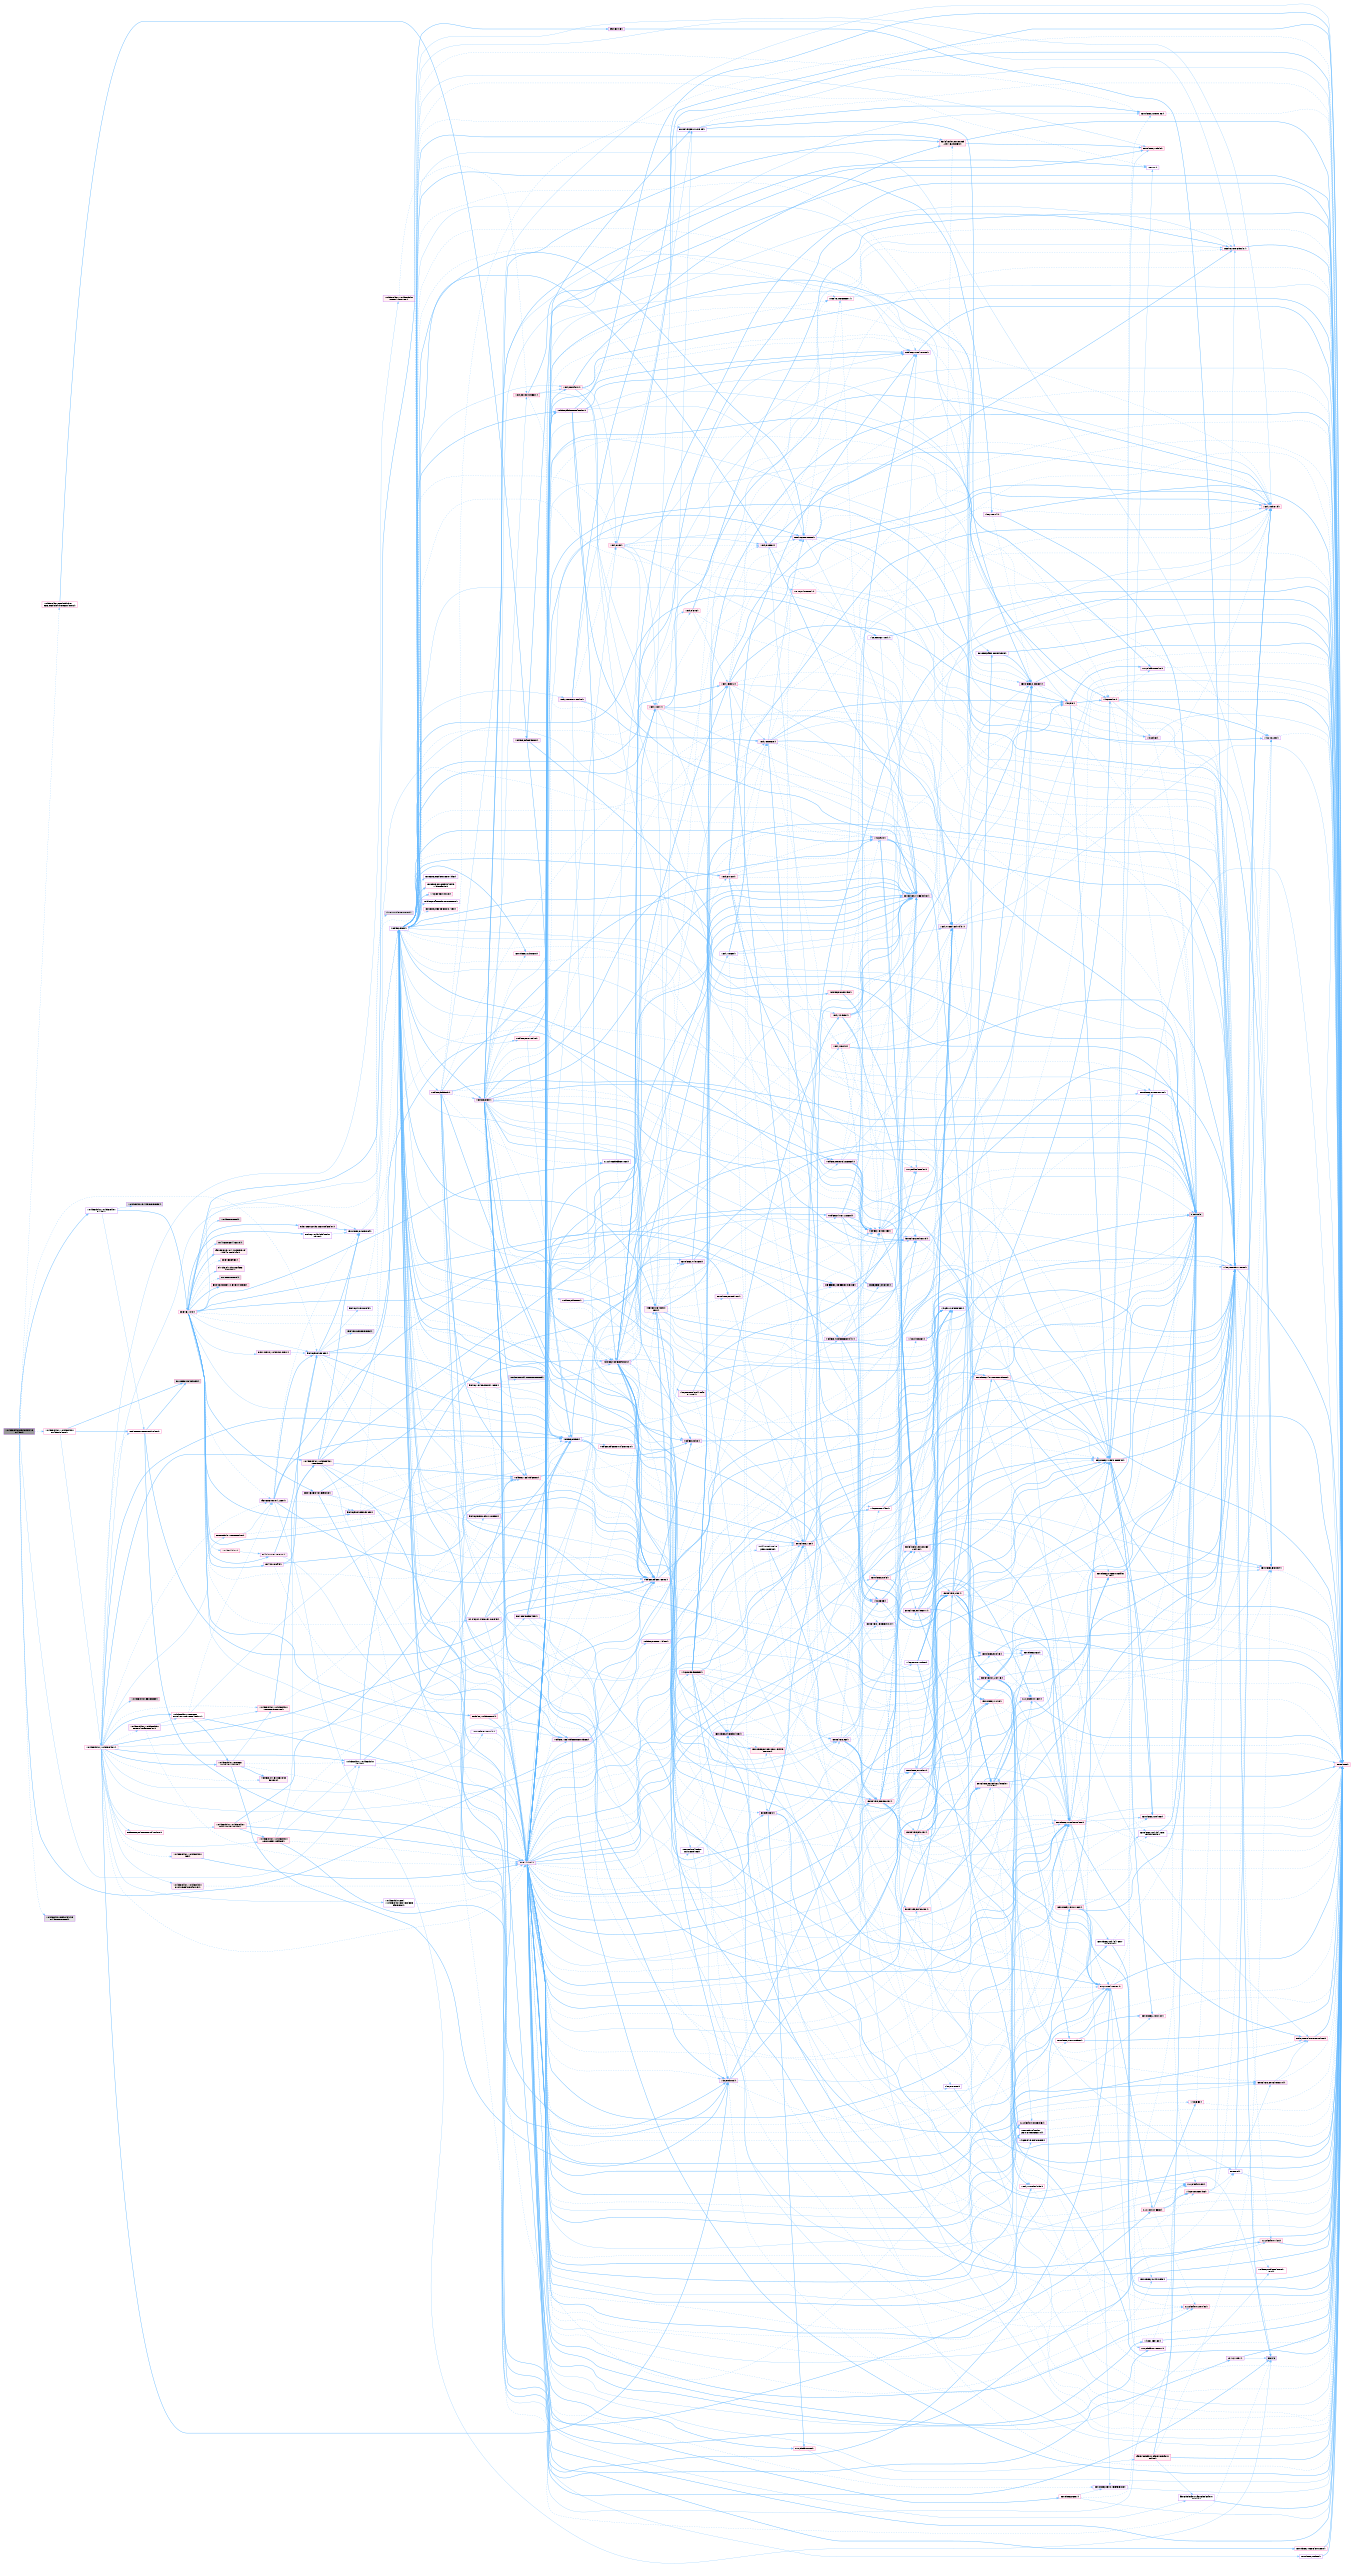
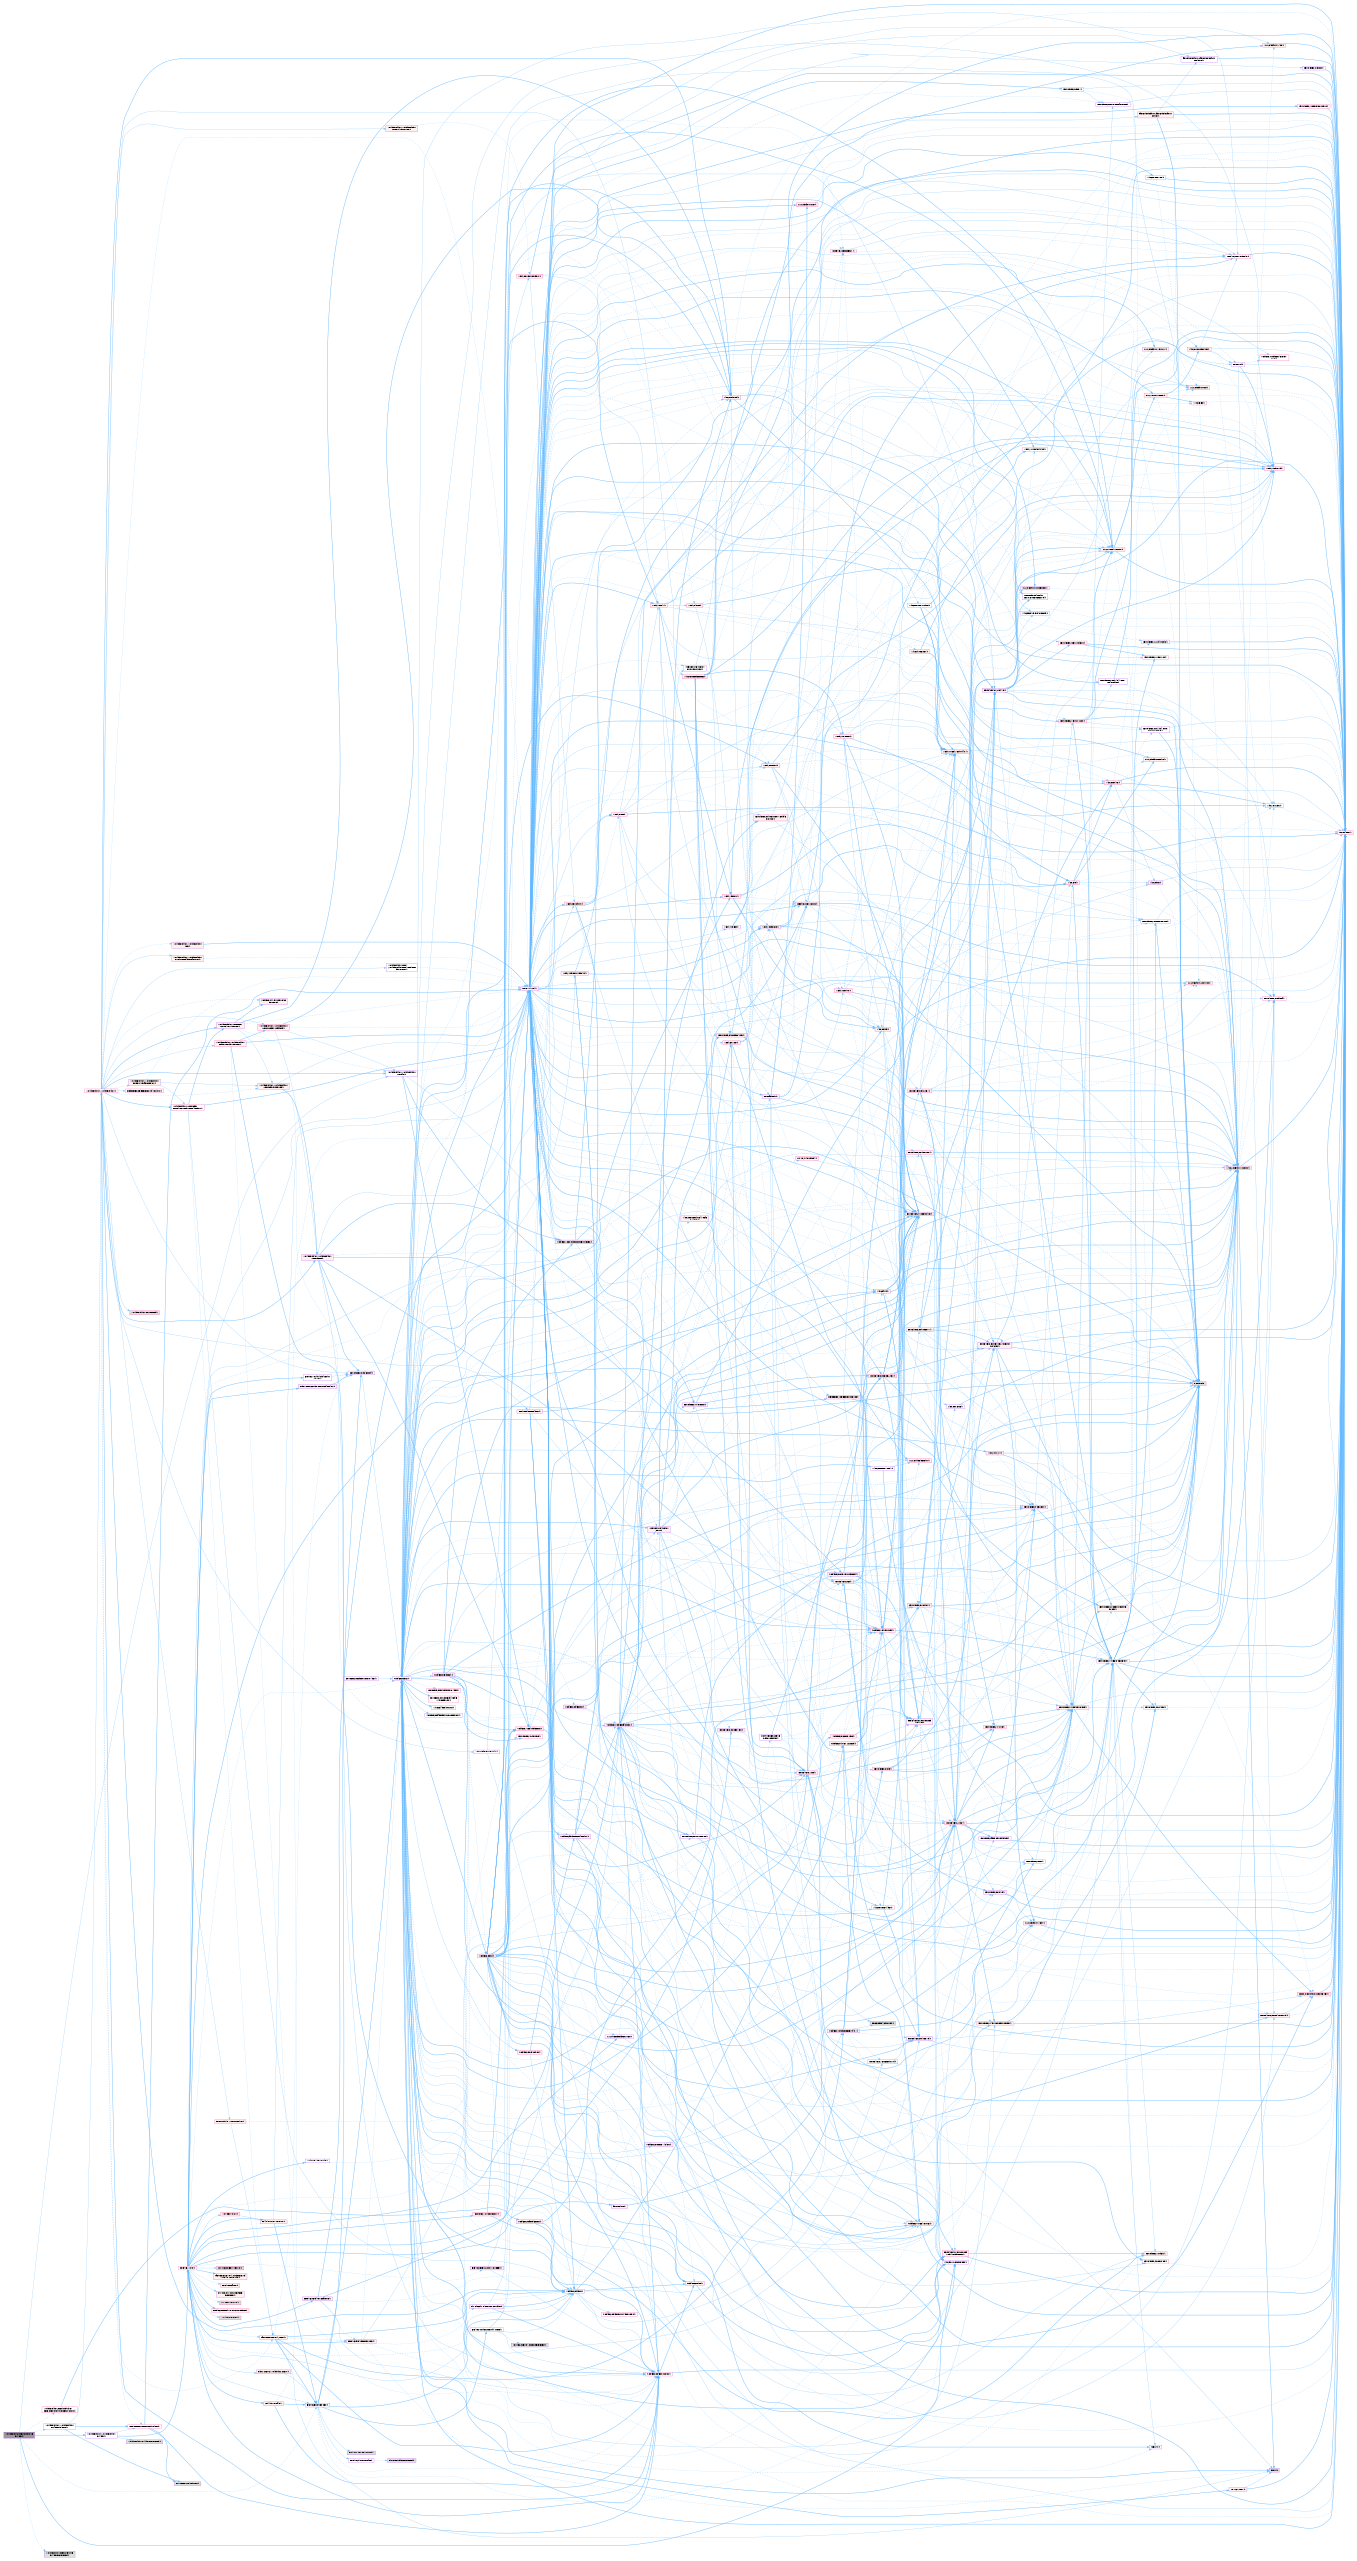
(419, 905) -> (384, 1679)
none -> (317, 2161)
